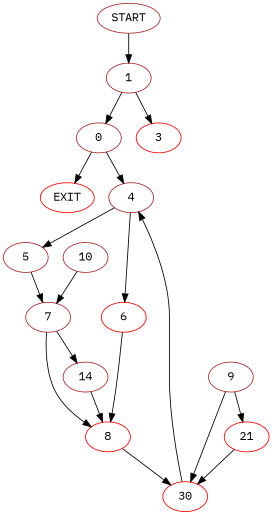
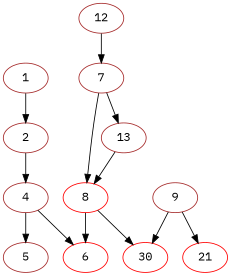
(129, 18) -> none
(99, 138) -> (26, 138)
(159, 138) -> none
(67, 198) -> none
(86, 257) -> (101, 18)
(35, 283) -> none
(169, 349) -> none
(118, 373) -> (86, 223)
(86, 377) -> (124, 138)
(219, 464) -> none
